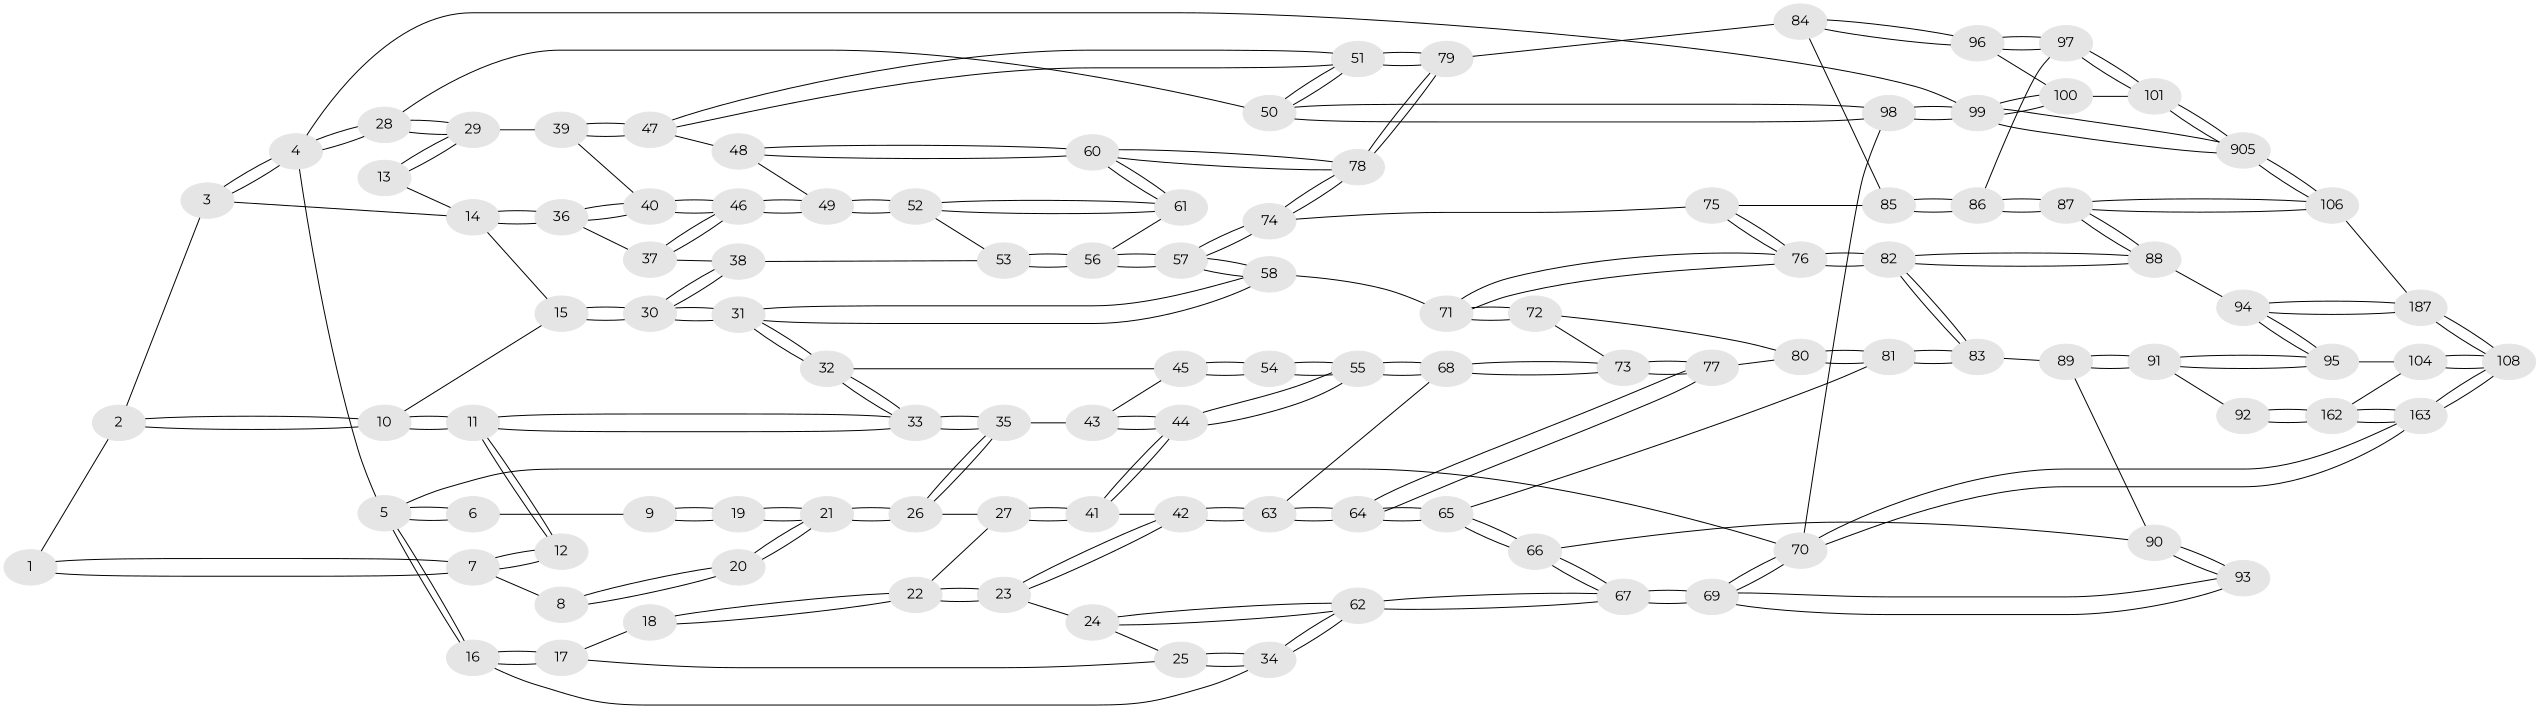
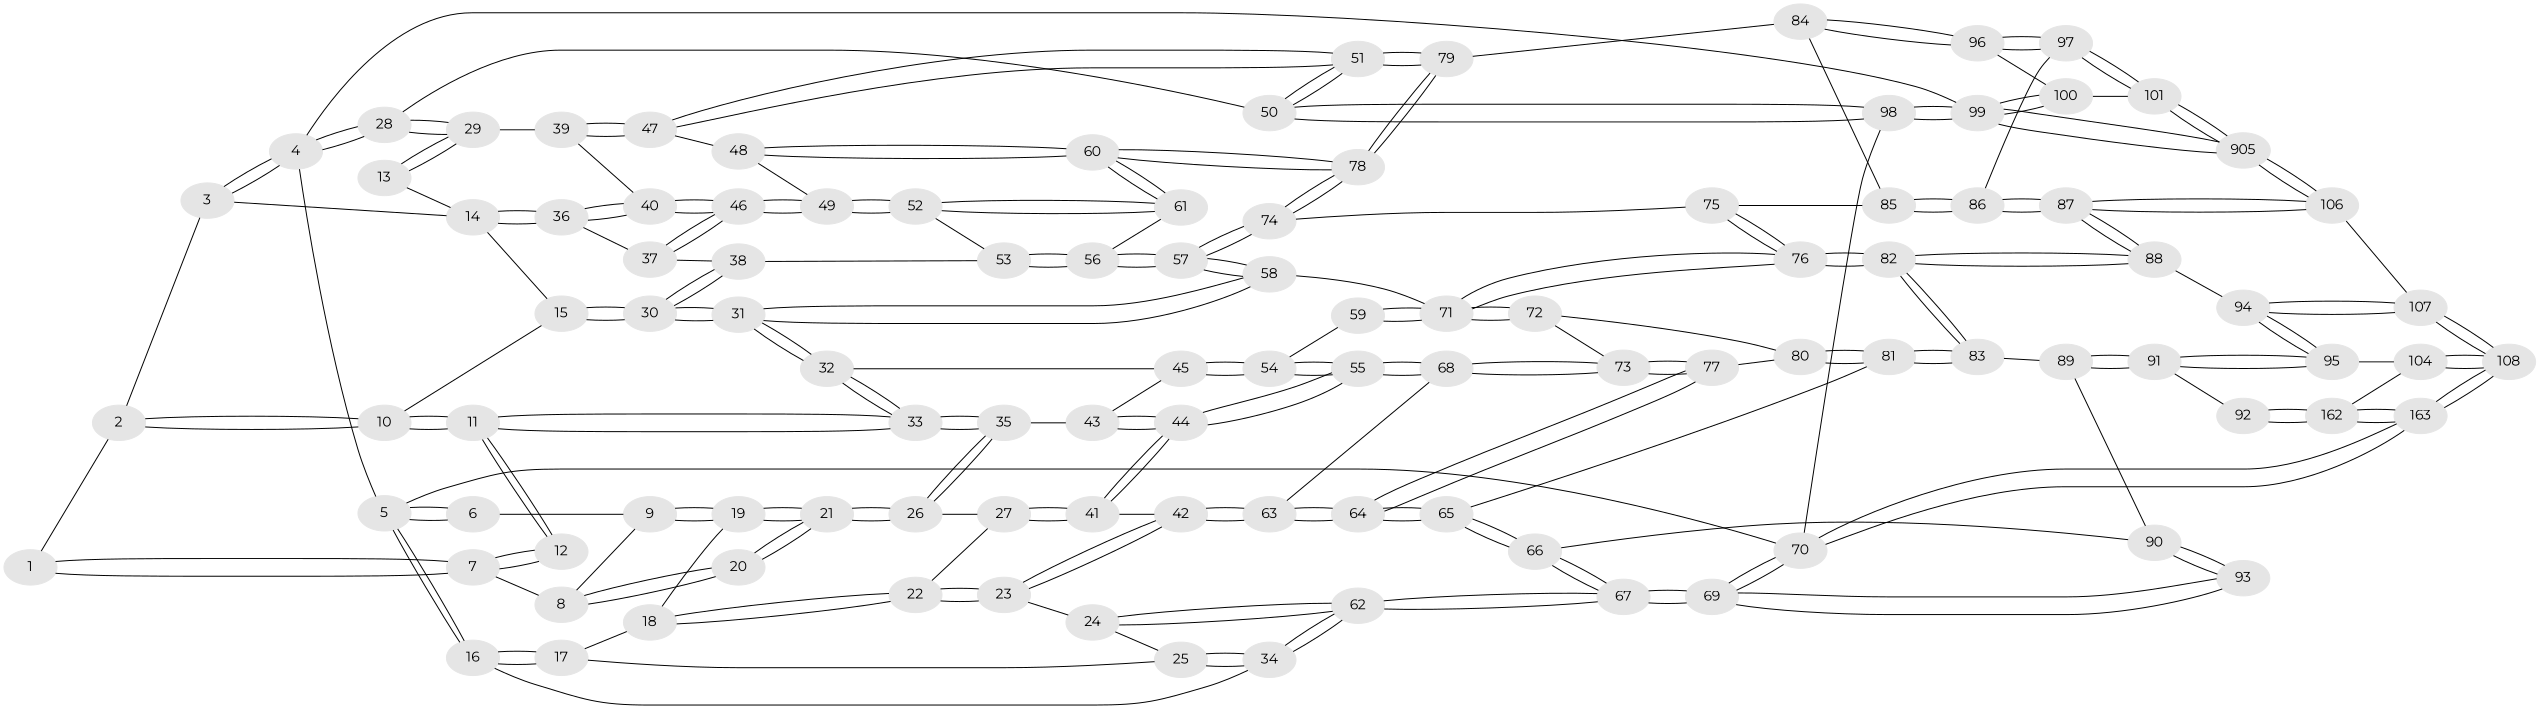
(2421, 308) -> (2421, 308)
none -> (1358, 316)
none -> (606, 560)
none -> (693, 565)
